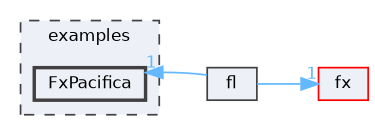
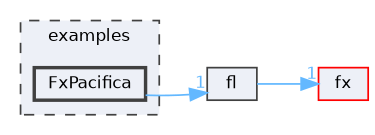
(185, 73) -> (170, 95)
